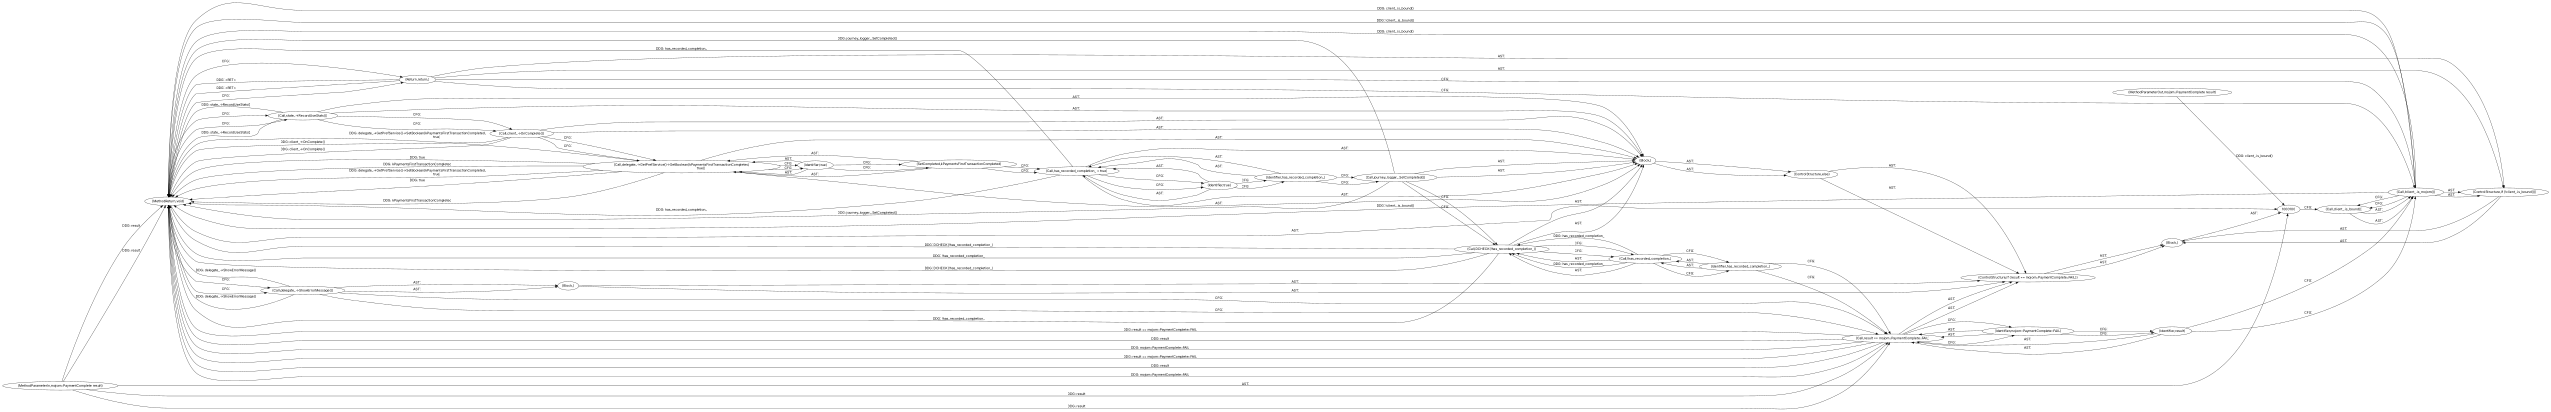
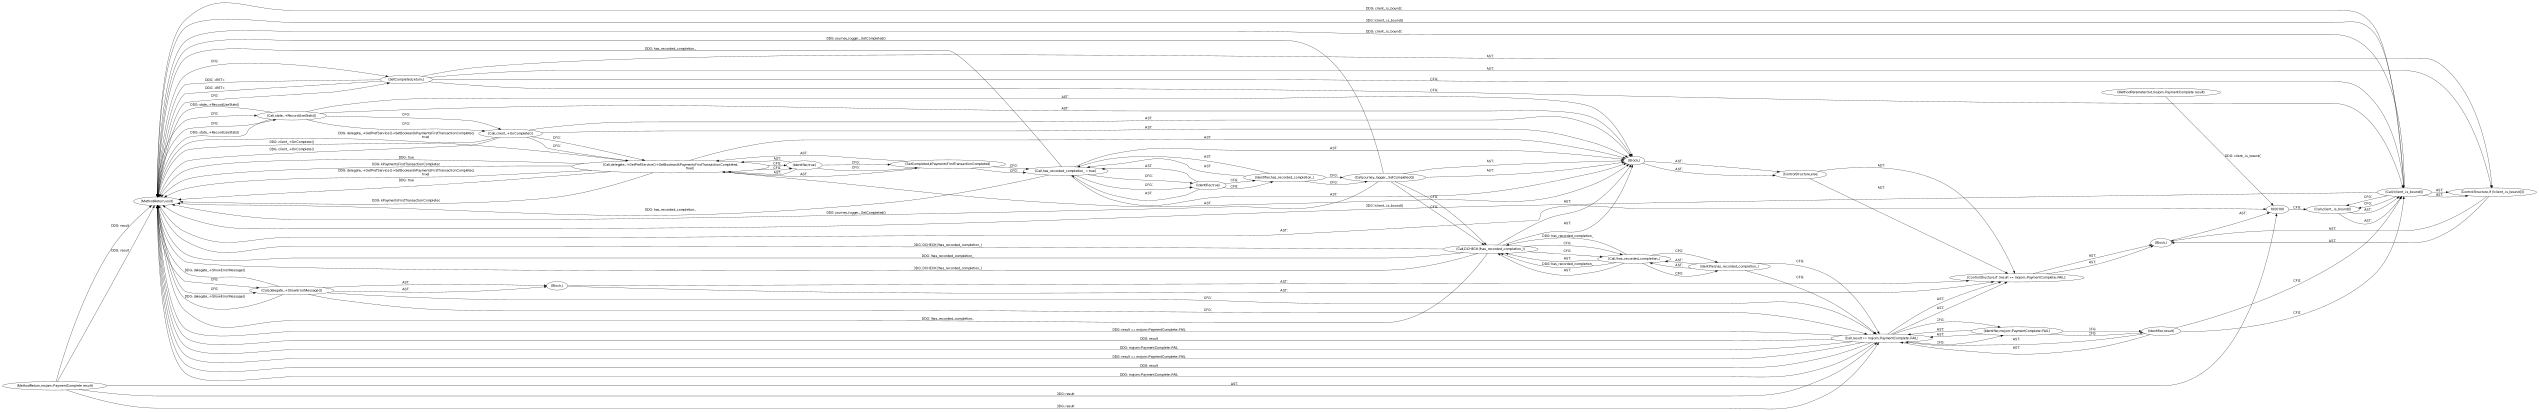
(417, 80) -> (406, 80)
(2416, 192) -> (2404, 192)
(60, 386) -> (55, 386)
